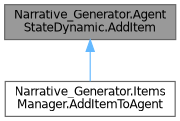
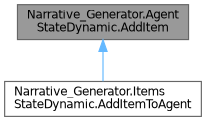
(90, 99) -> (103, 99)
